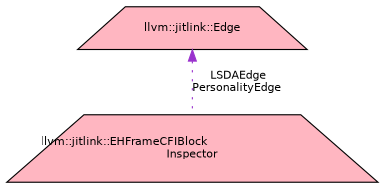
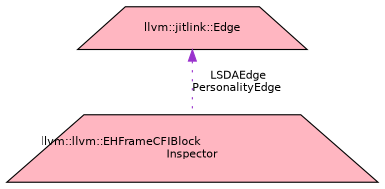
(192, 148) -> (192, 148)
